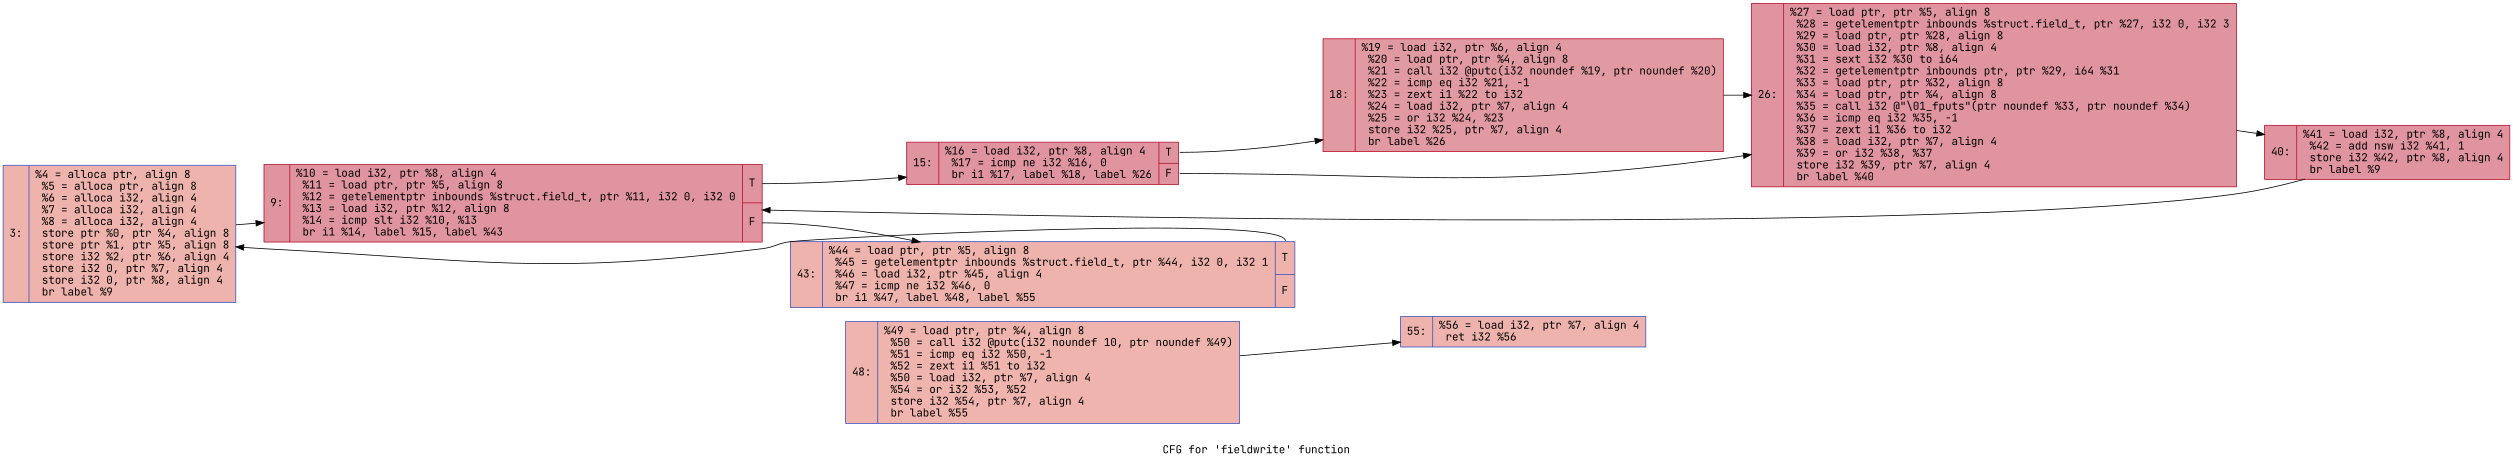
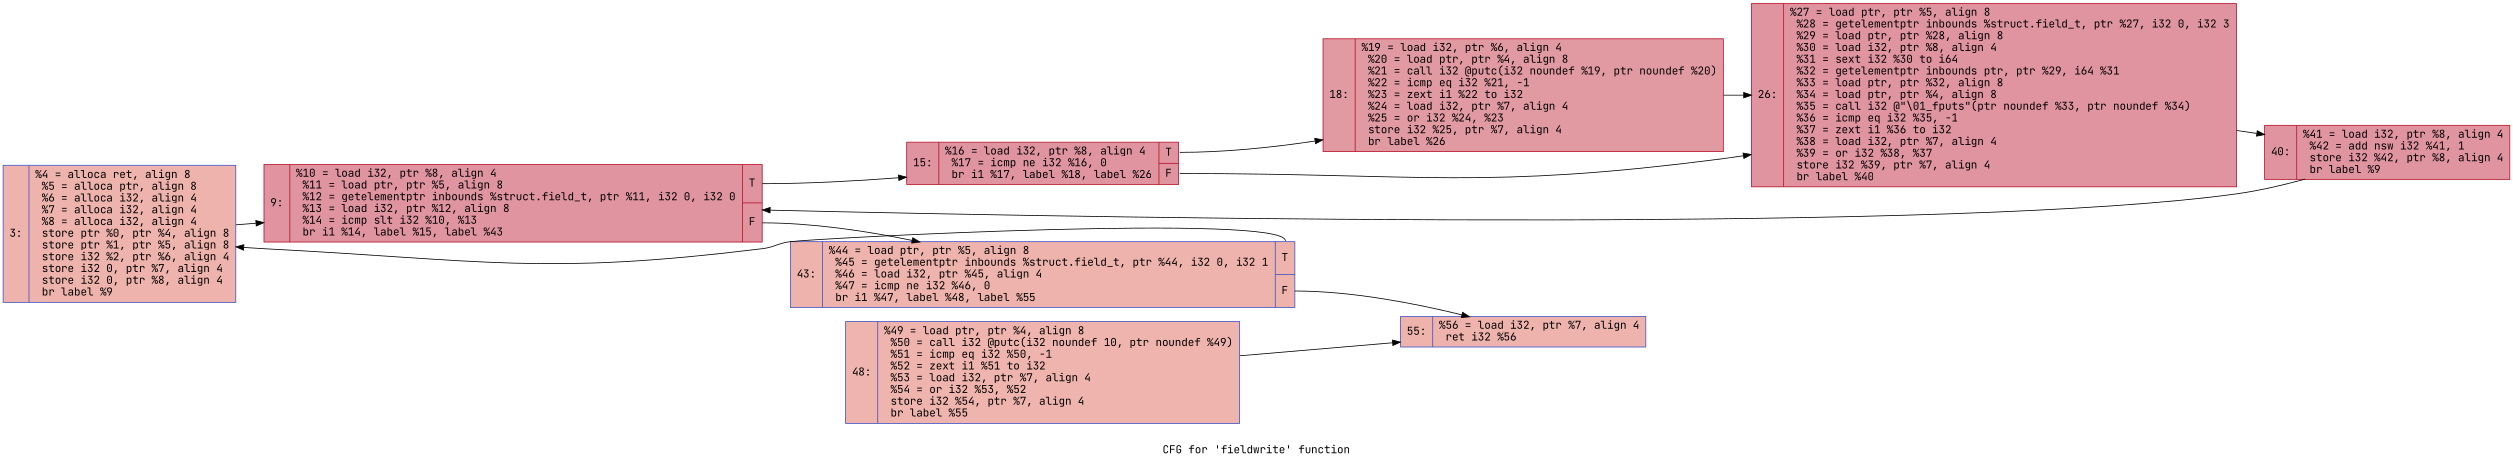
(113, 175) -> (113, 175)
none -> (1379, 298)
(988, 378) -> (988, 378)
